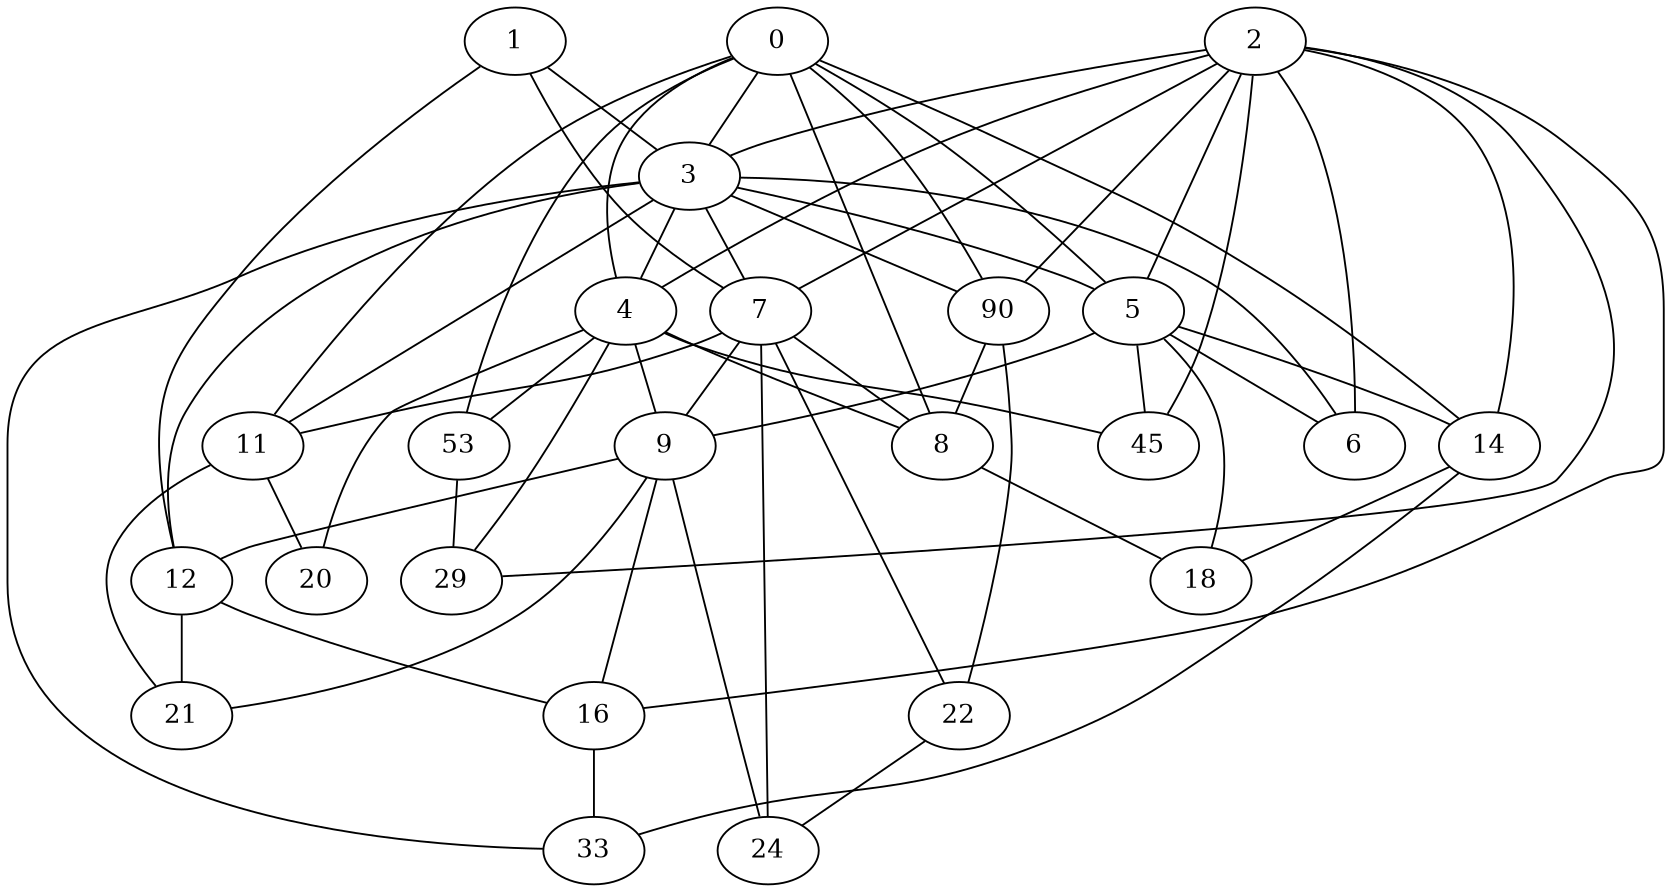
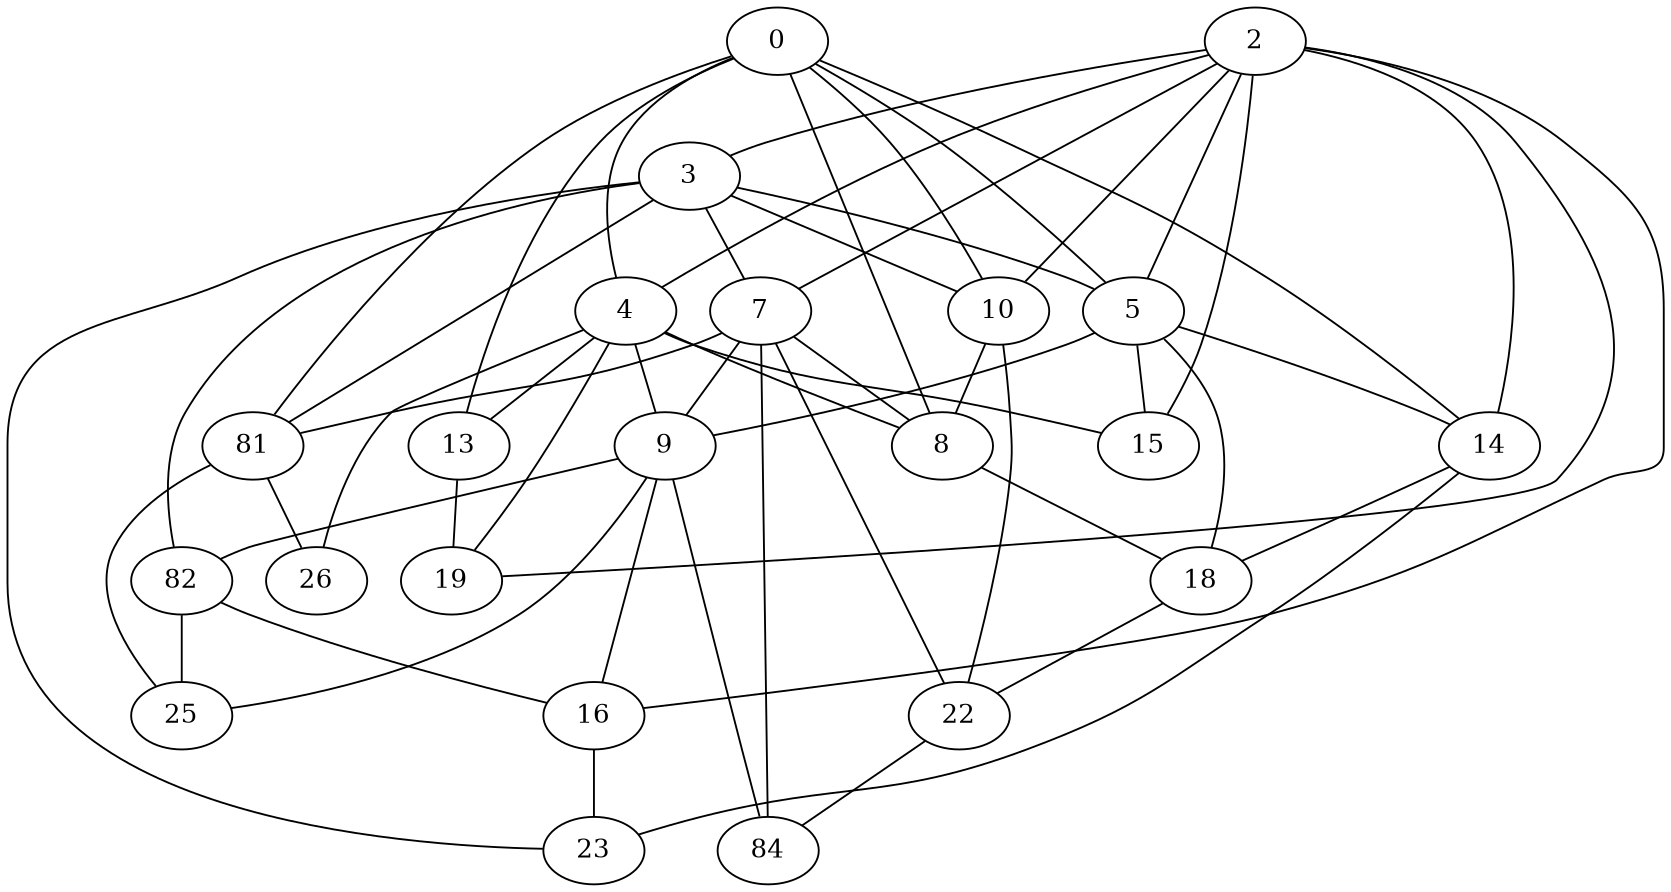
(515, 41) -> none
(733, 109) -> none
(653, 254) -> none
(999, 311) -> (999, 311)
(253, 446) -> (253, 446)
(459, 446) -> (459, 446)
(1149, 446) -> (1149, 446)
(1355, 446) -> none
(182, 581) -> (182, 581)
(317, 581) -> (317, 581)
(452, 581) -> (452, 581)
none -> (1109, 633)
(182, 716) -> (182, 716)
(594, 851) -> (594, 851)
(768, 851) -> (768, 851)
